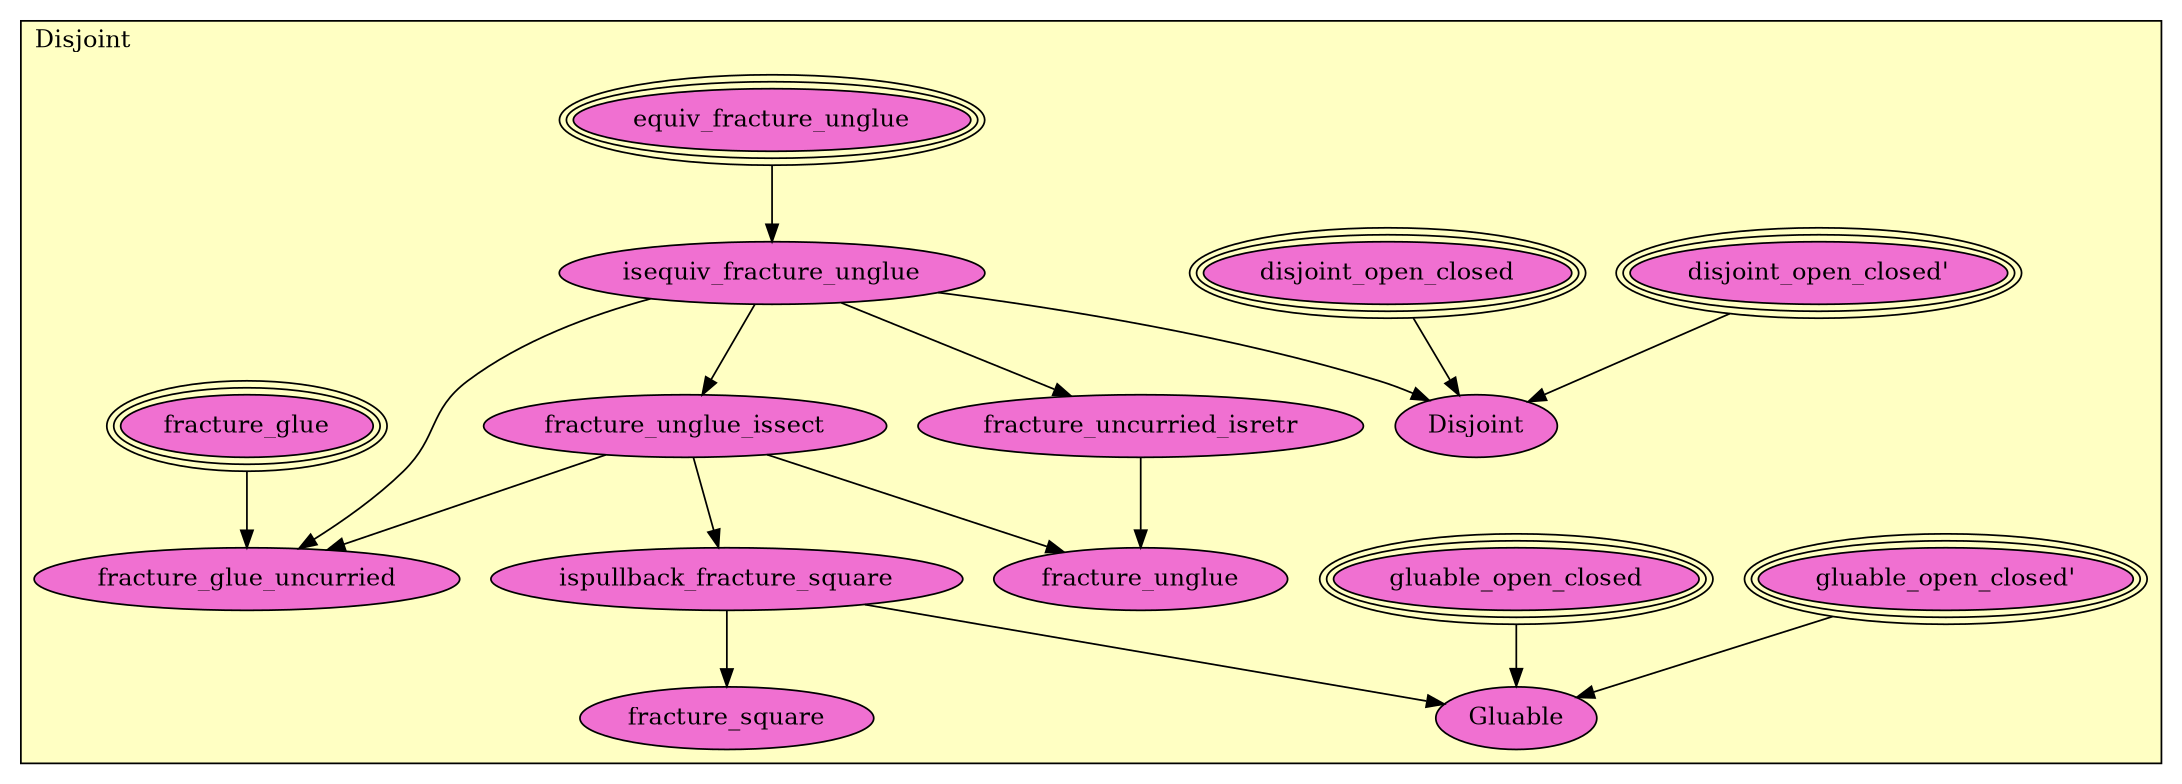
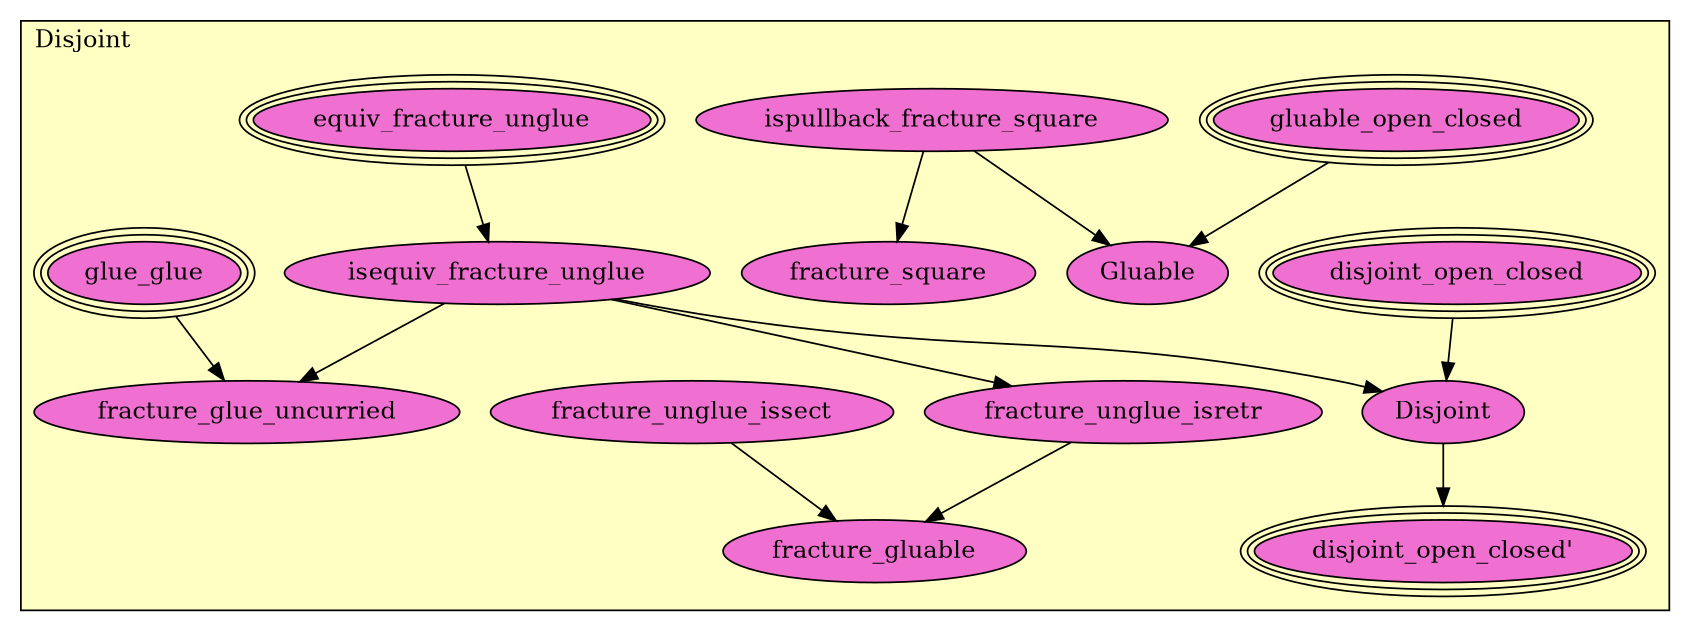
(733, 342) -> none
(1637, 354) -> (1443, 466)
(247, 426) -> (144, 273)
(1141, 426) -> (1123, 412)
(704, 494) -> none
(475, 500) -> none
(1141, 579) -> (875, 551)
(1946, 579) -> none
